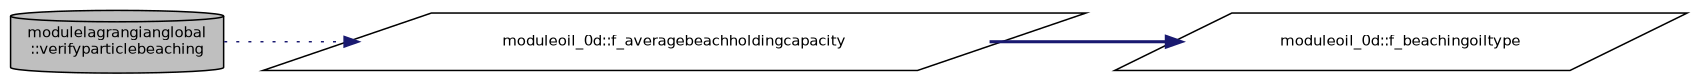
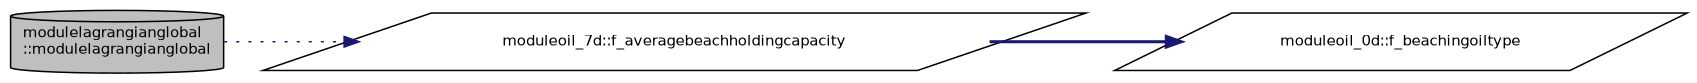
(117, 42) -> (117, 42)
(674, 42) -> (674, 42)
